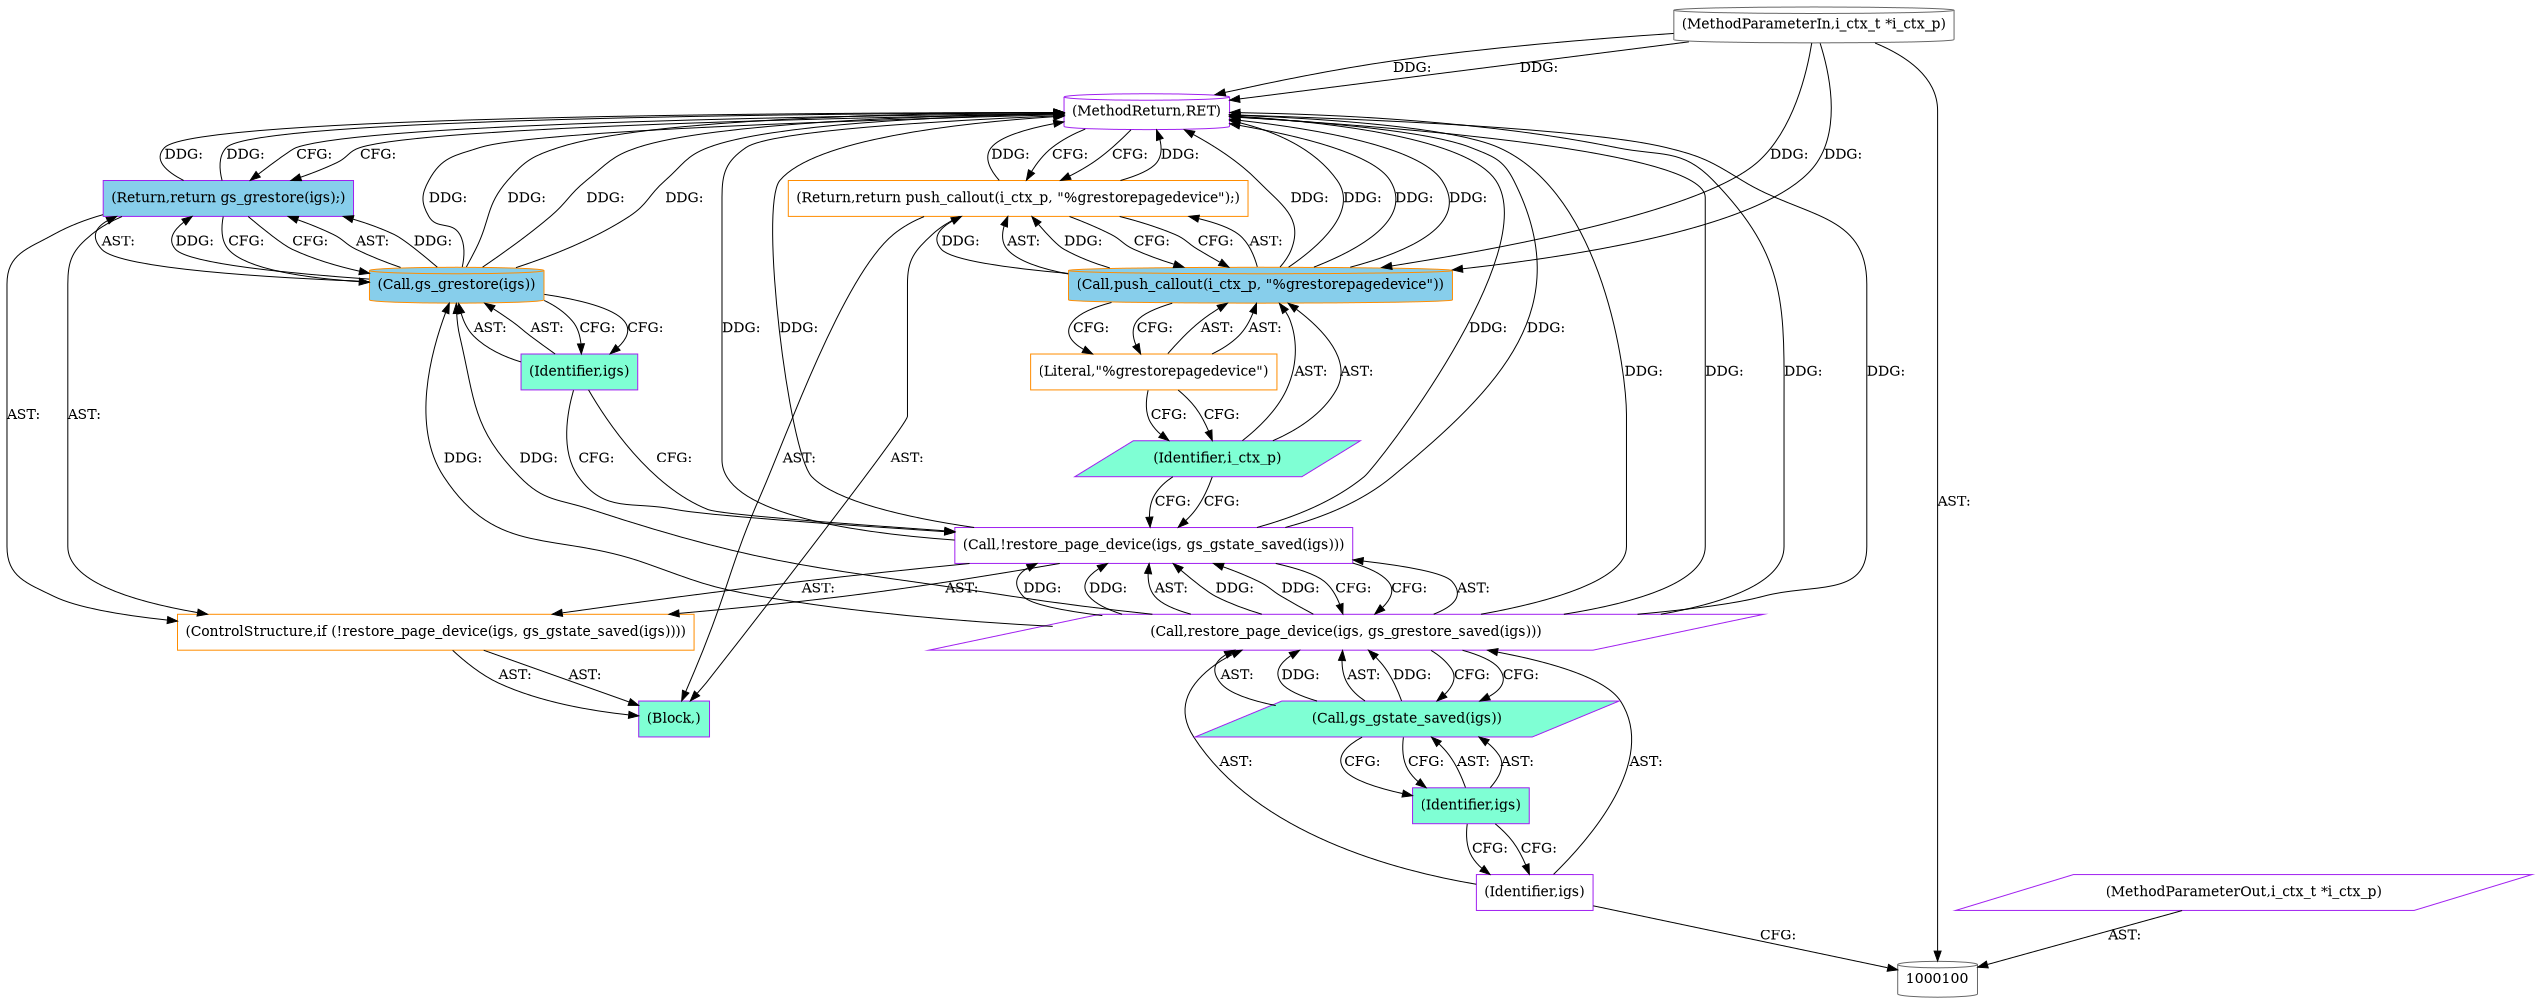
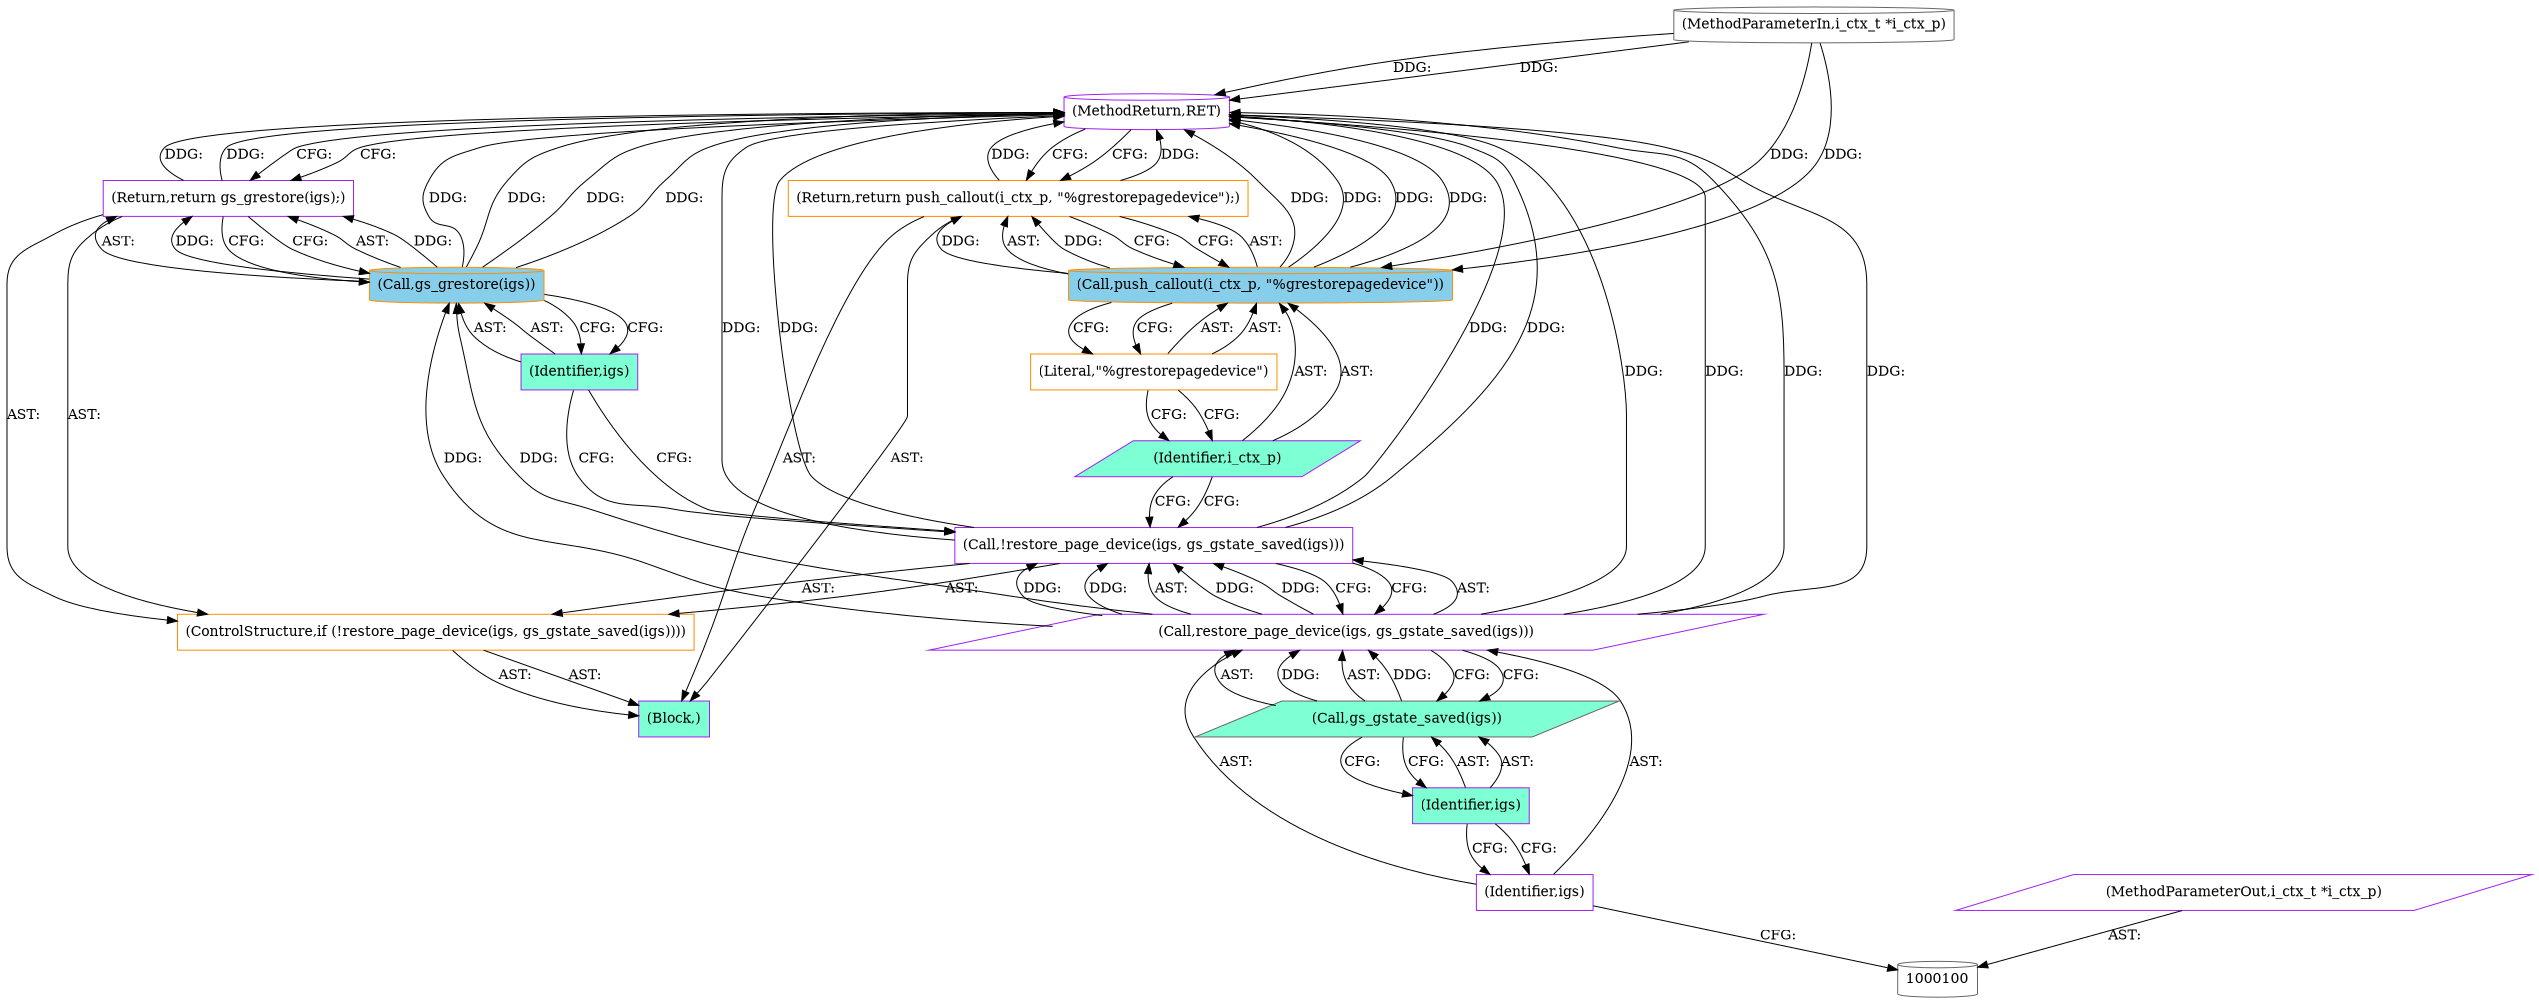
(228, 198) -> (228, 198)
(1938, 482) -> none
(1346, 632) -> (1346, 632)
(1407, 719) -> (1407, 719)
